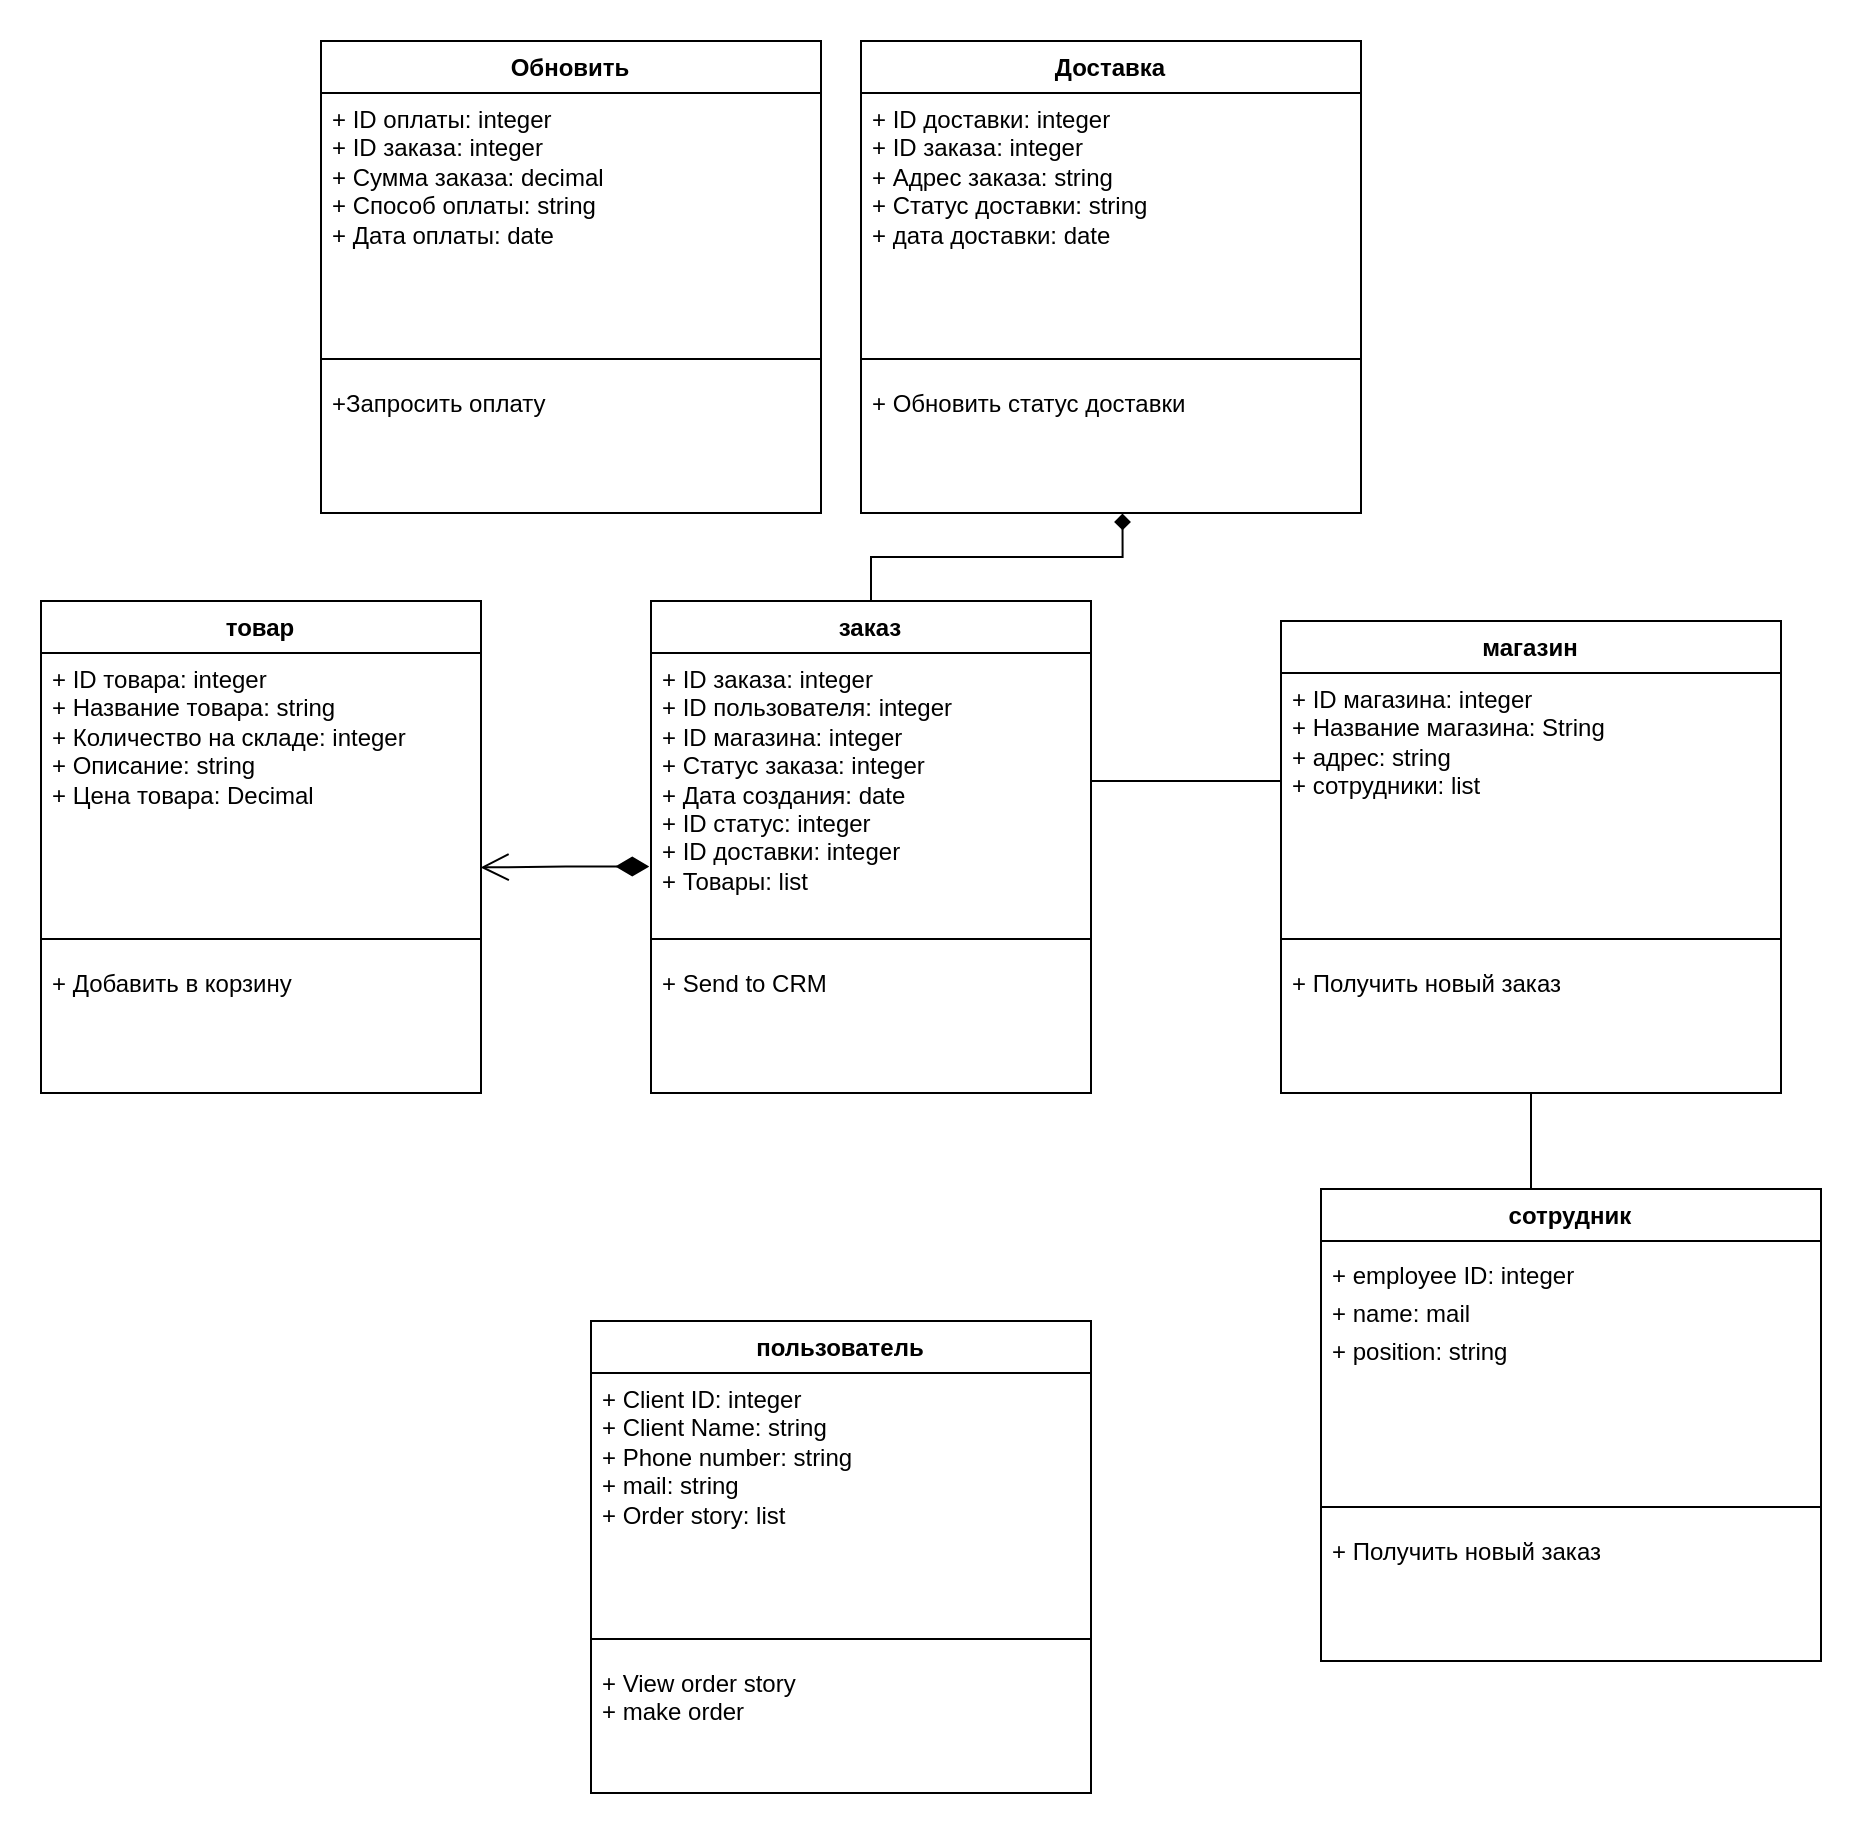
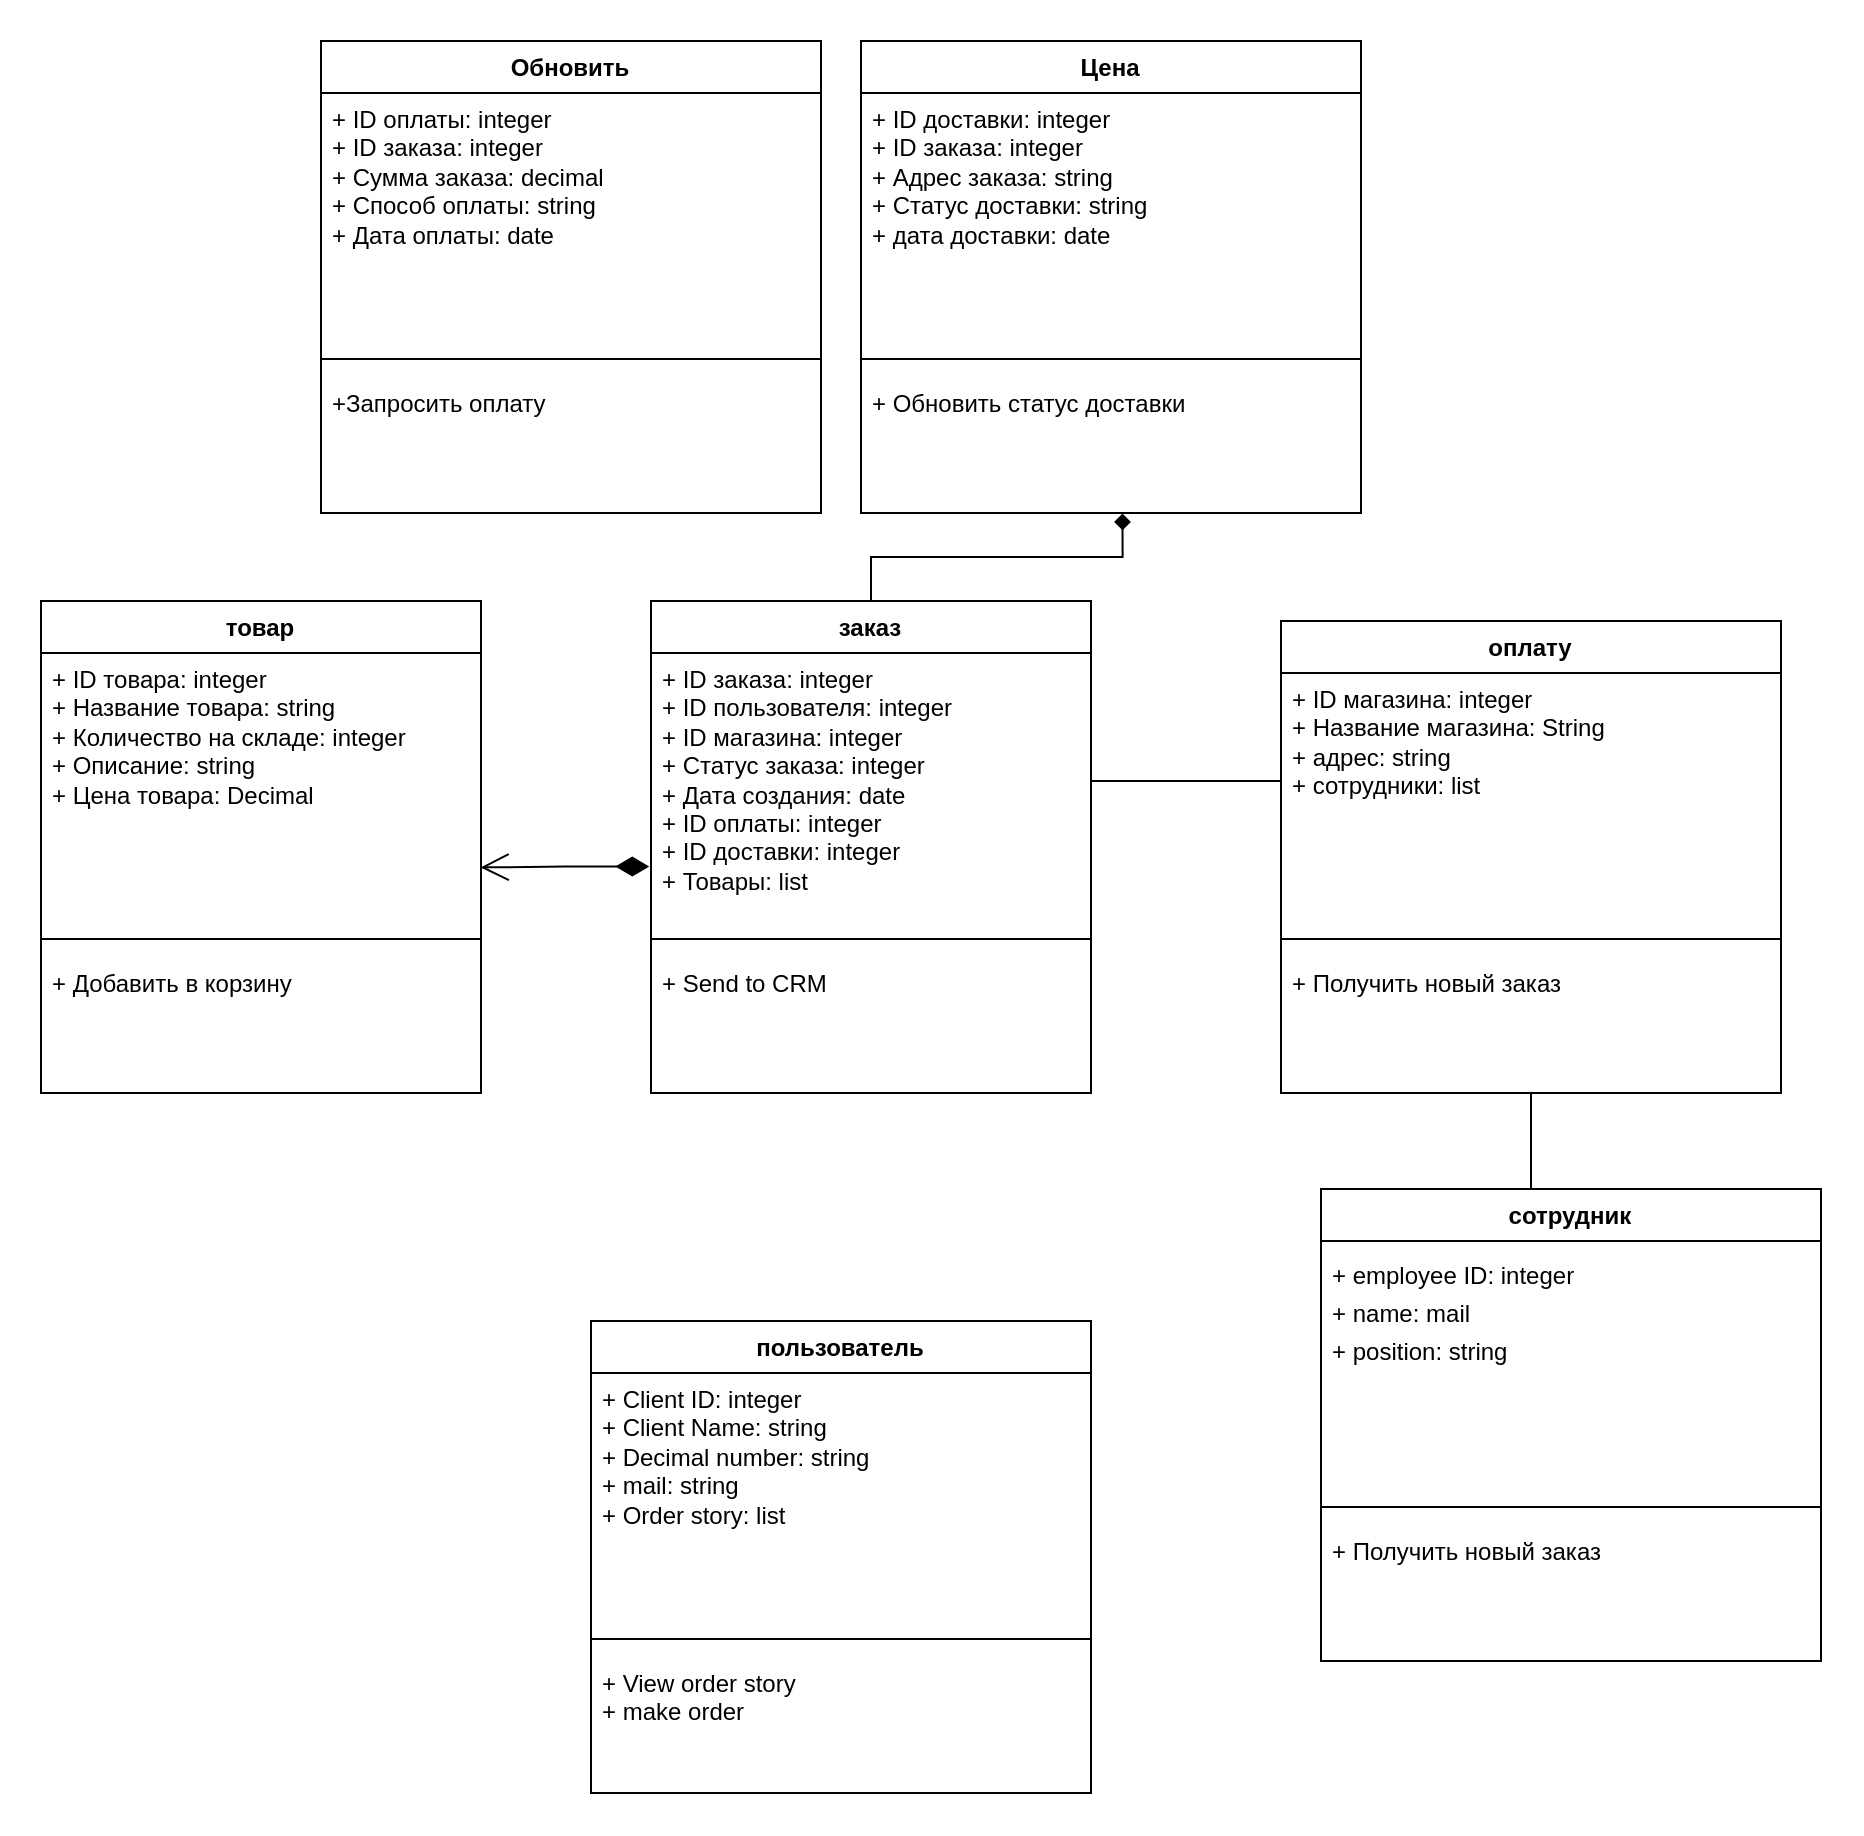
(1111, 69) -> (1111, 69)
(1531, 649) -> (1531, 649)
(822, 782) -> (822, 782)
(735, 1459) -> (742, 1459)
